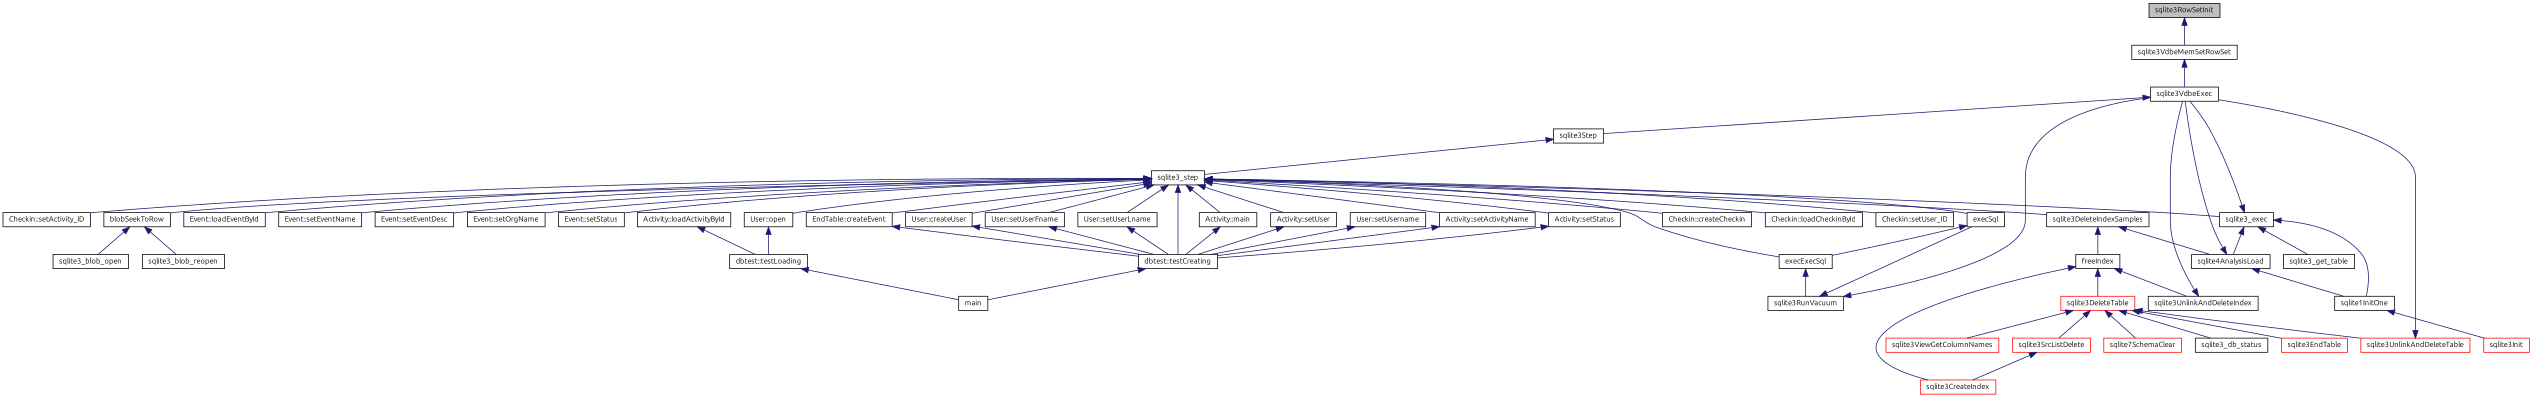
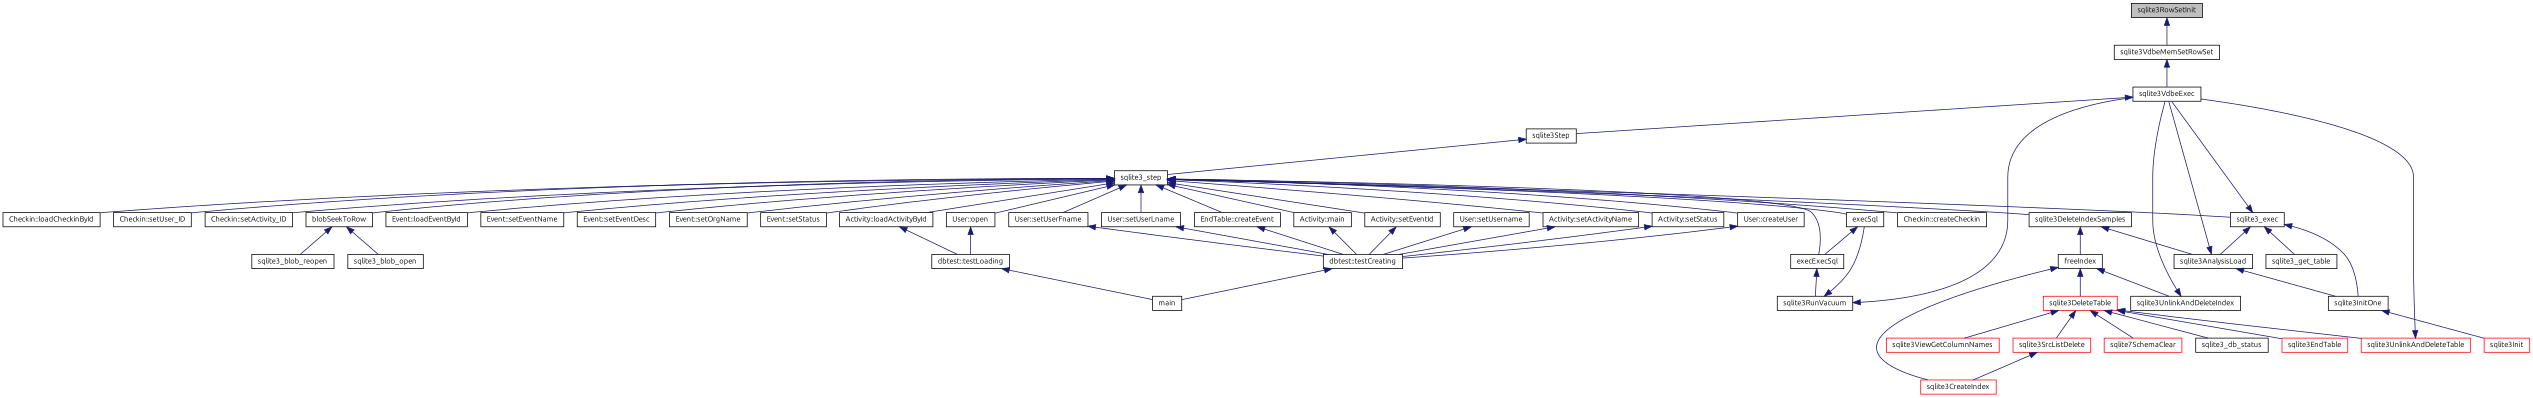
(1304, 220) -> (1403, 220)
(1178, 223) -> (1017, 198)
(2231, 262) -> (2213, 262)
(2365, 303) -> (2358, 303)
